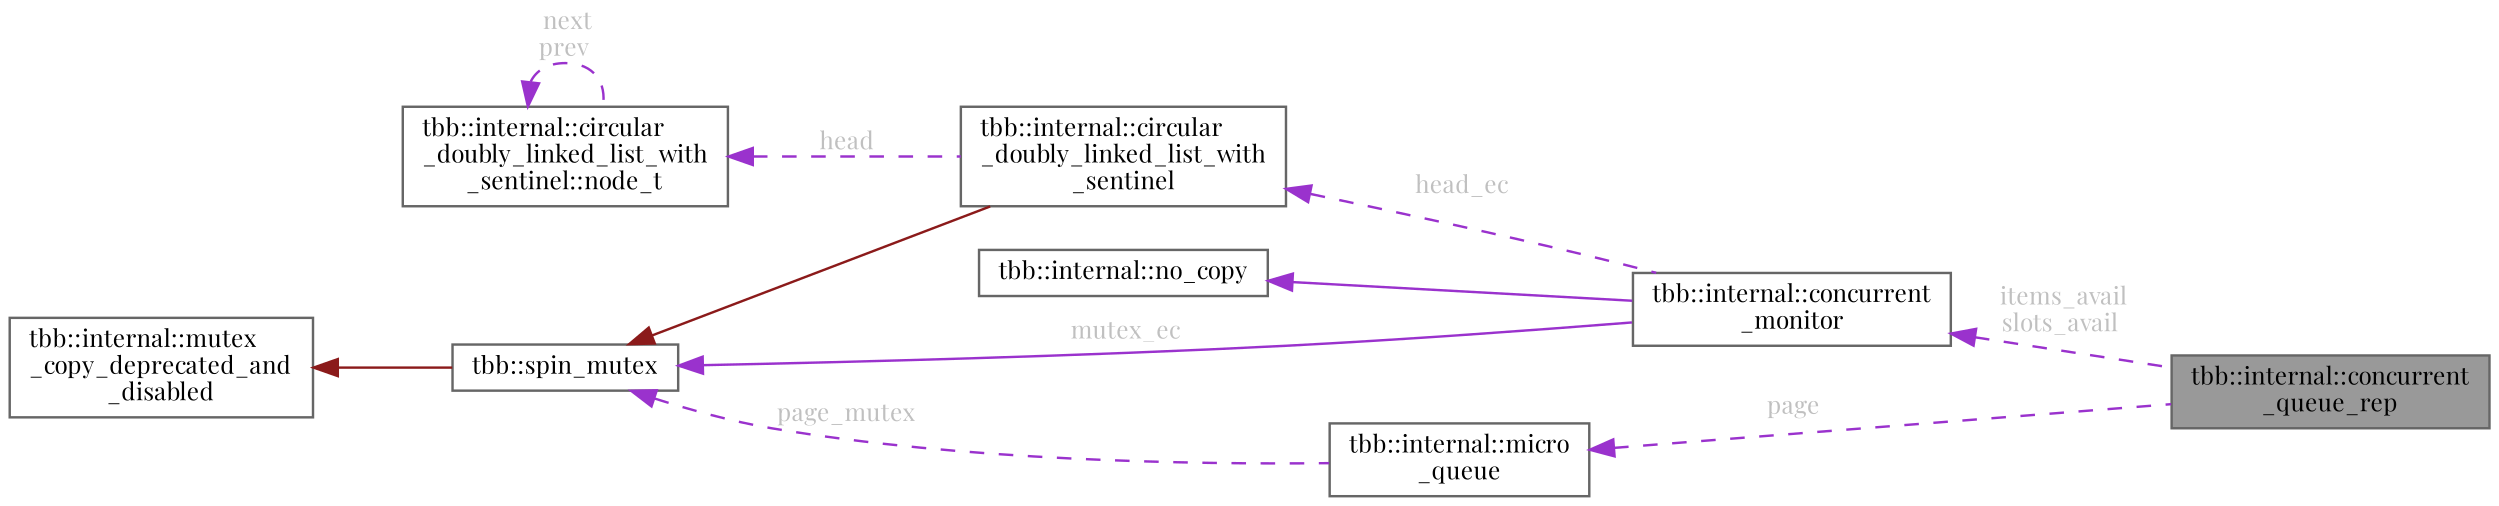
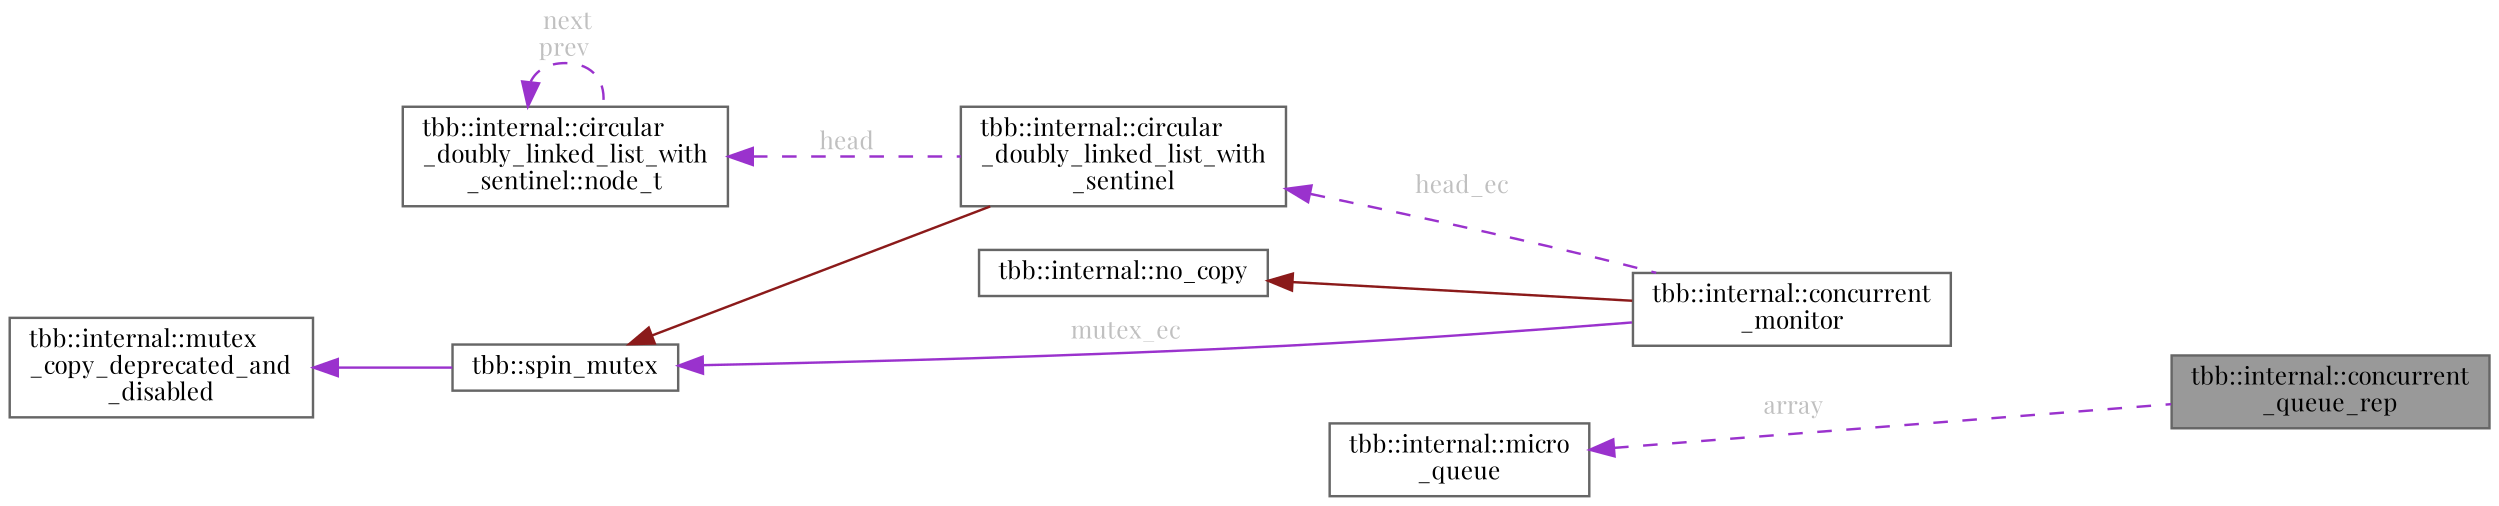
(1462, 291) -> (1462, 291)
(2073, 352) -> none
(395, 368) -> (395, 368)
(1792, 408) -> (1792, 408)
(989, 453) -> none
